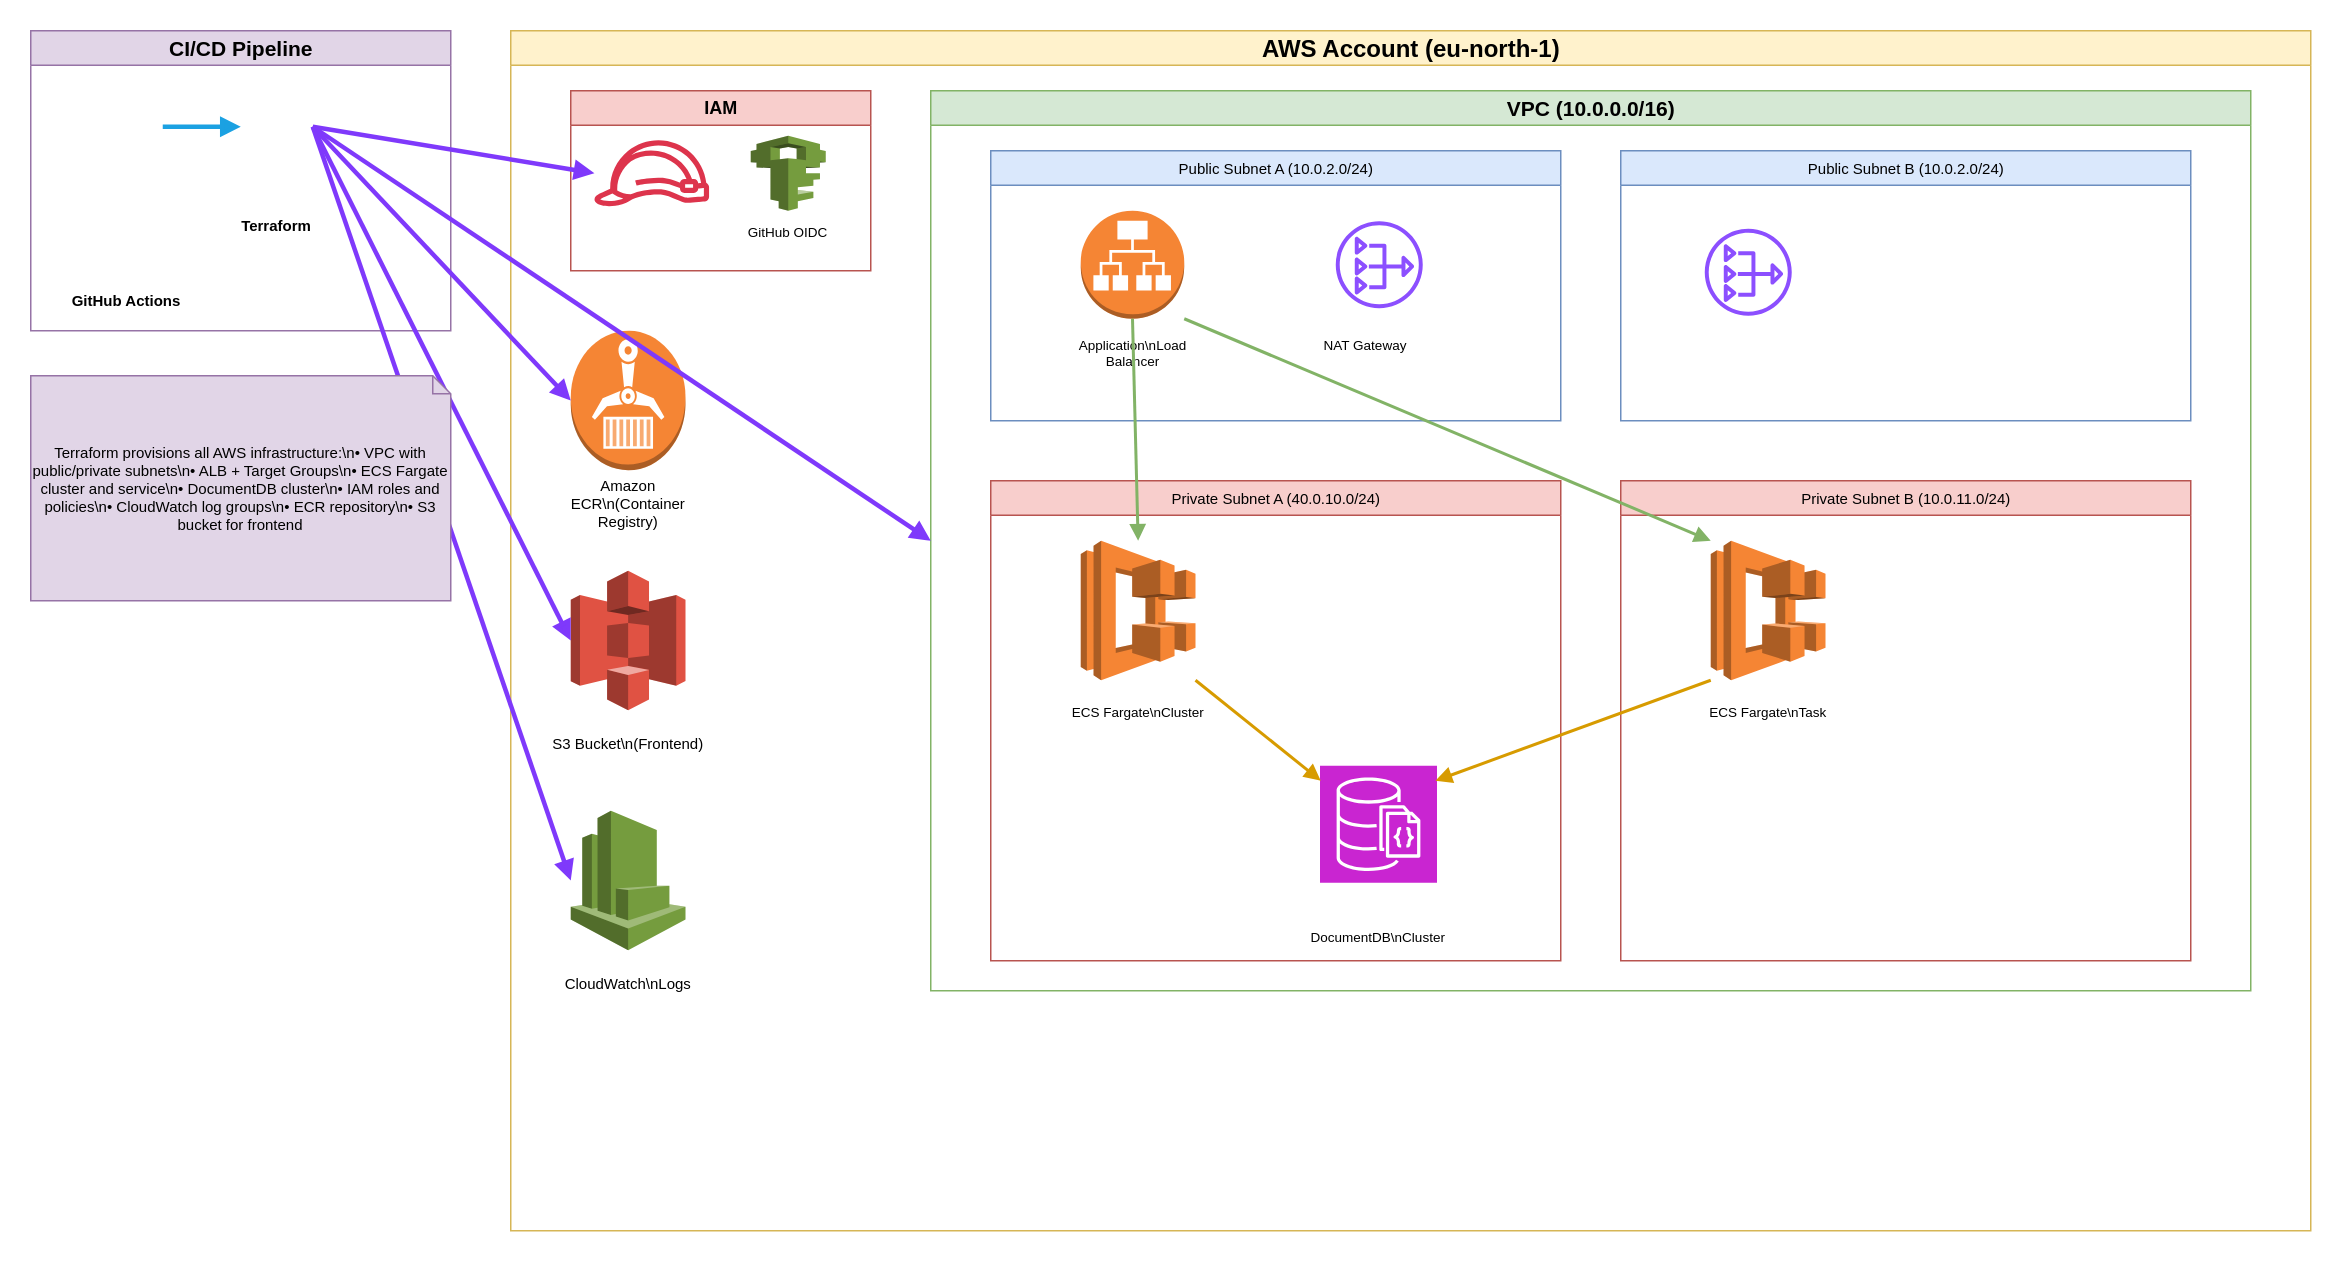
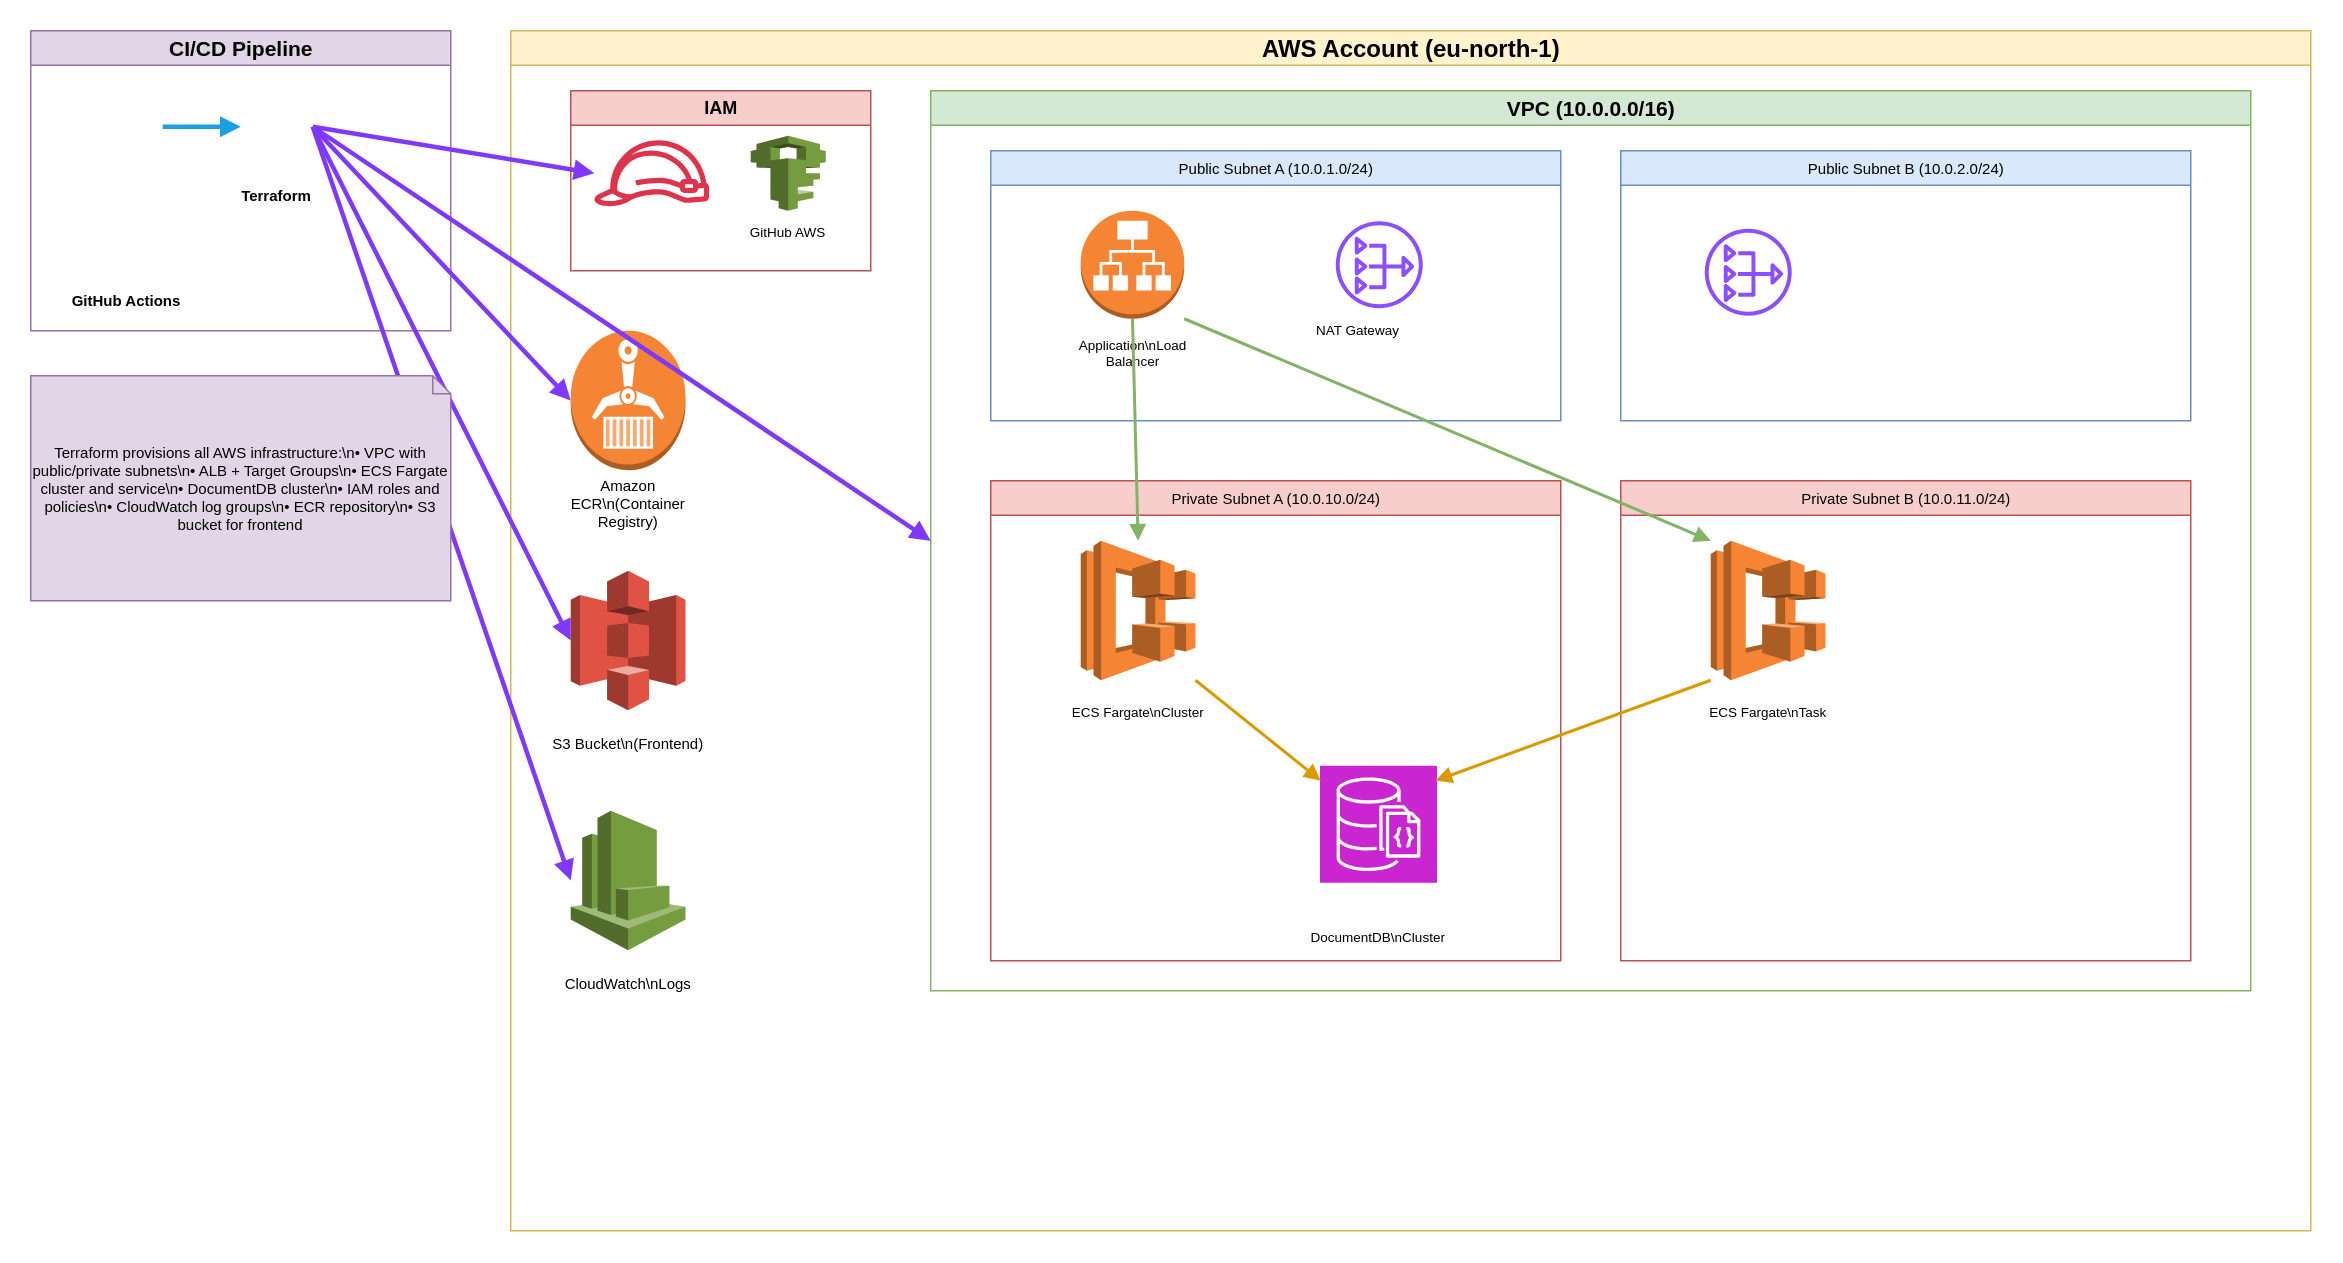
(1277, 169) -> (1277, 169)
(277, 226) -> (277, 196)
(788, 233) -> (788, 233)
(1366, 346) -> (1358, 331)
(1277, 499) -> (1277, 499)
